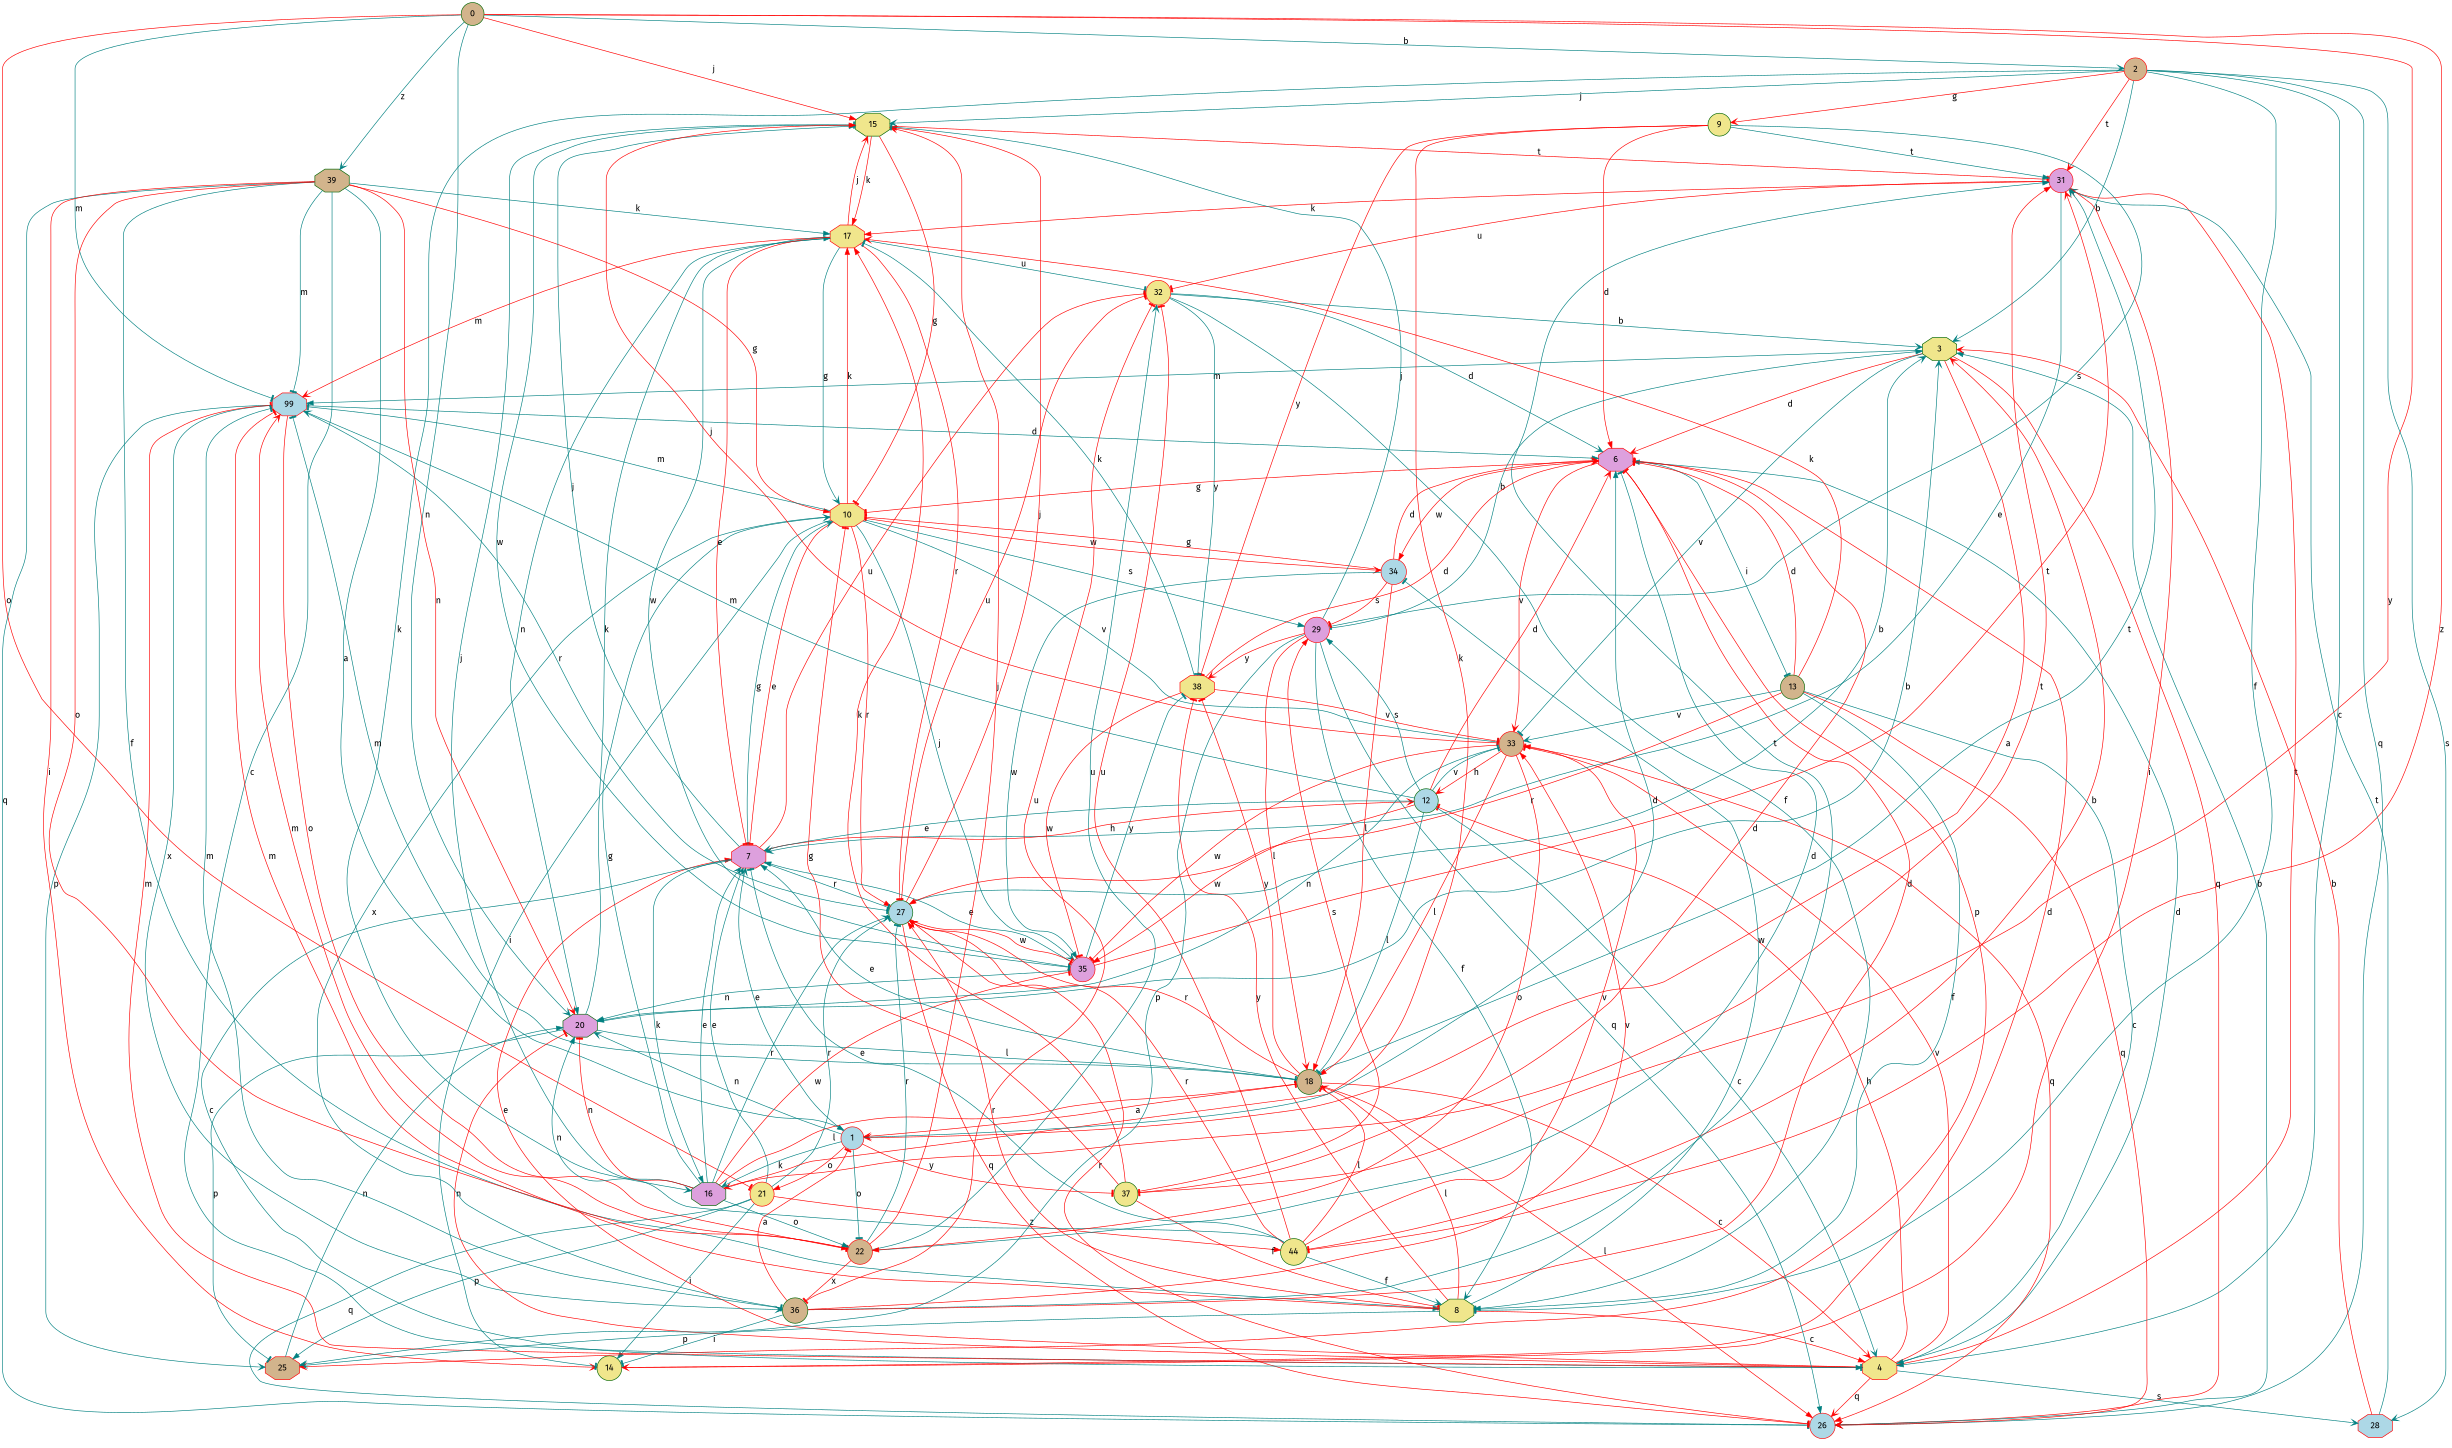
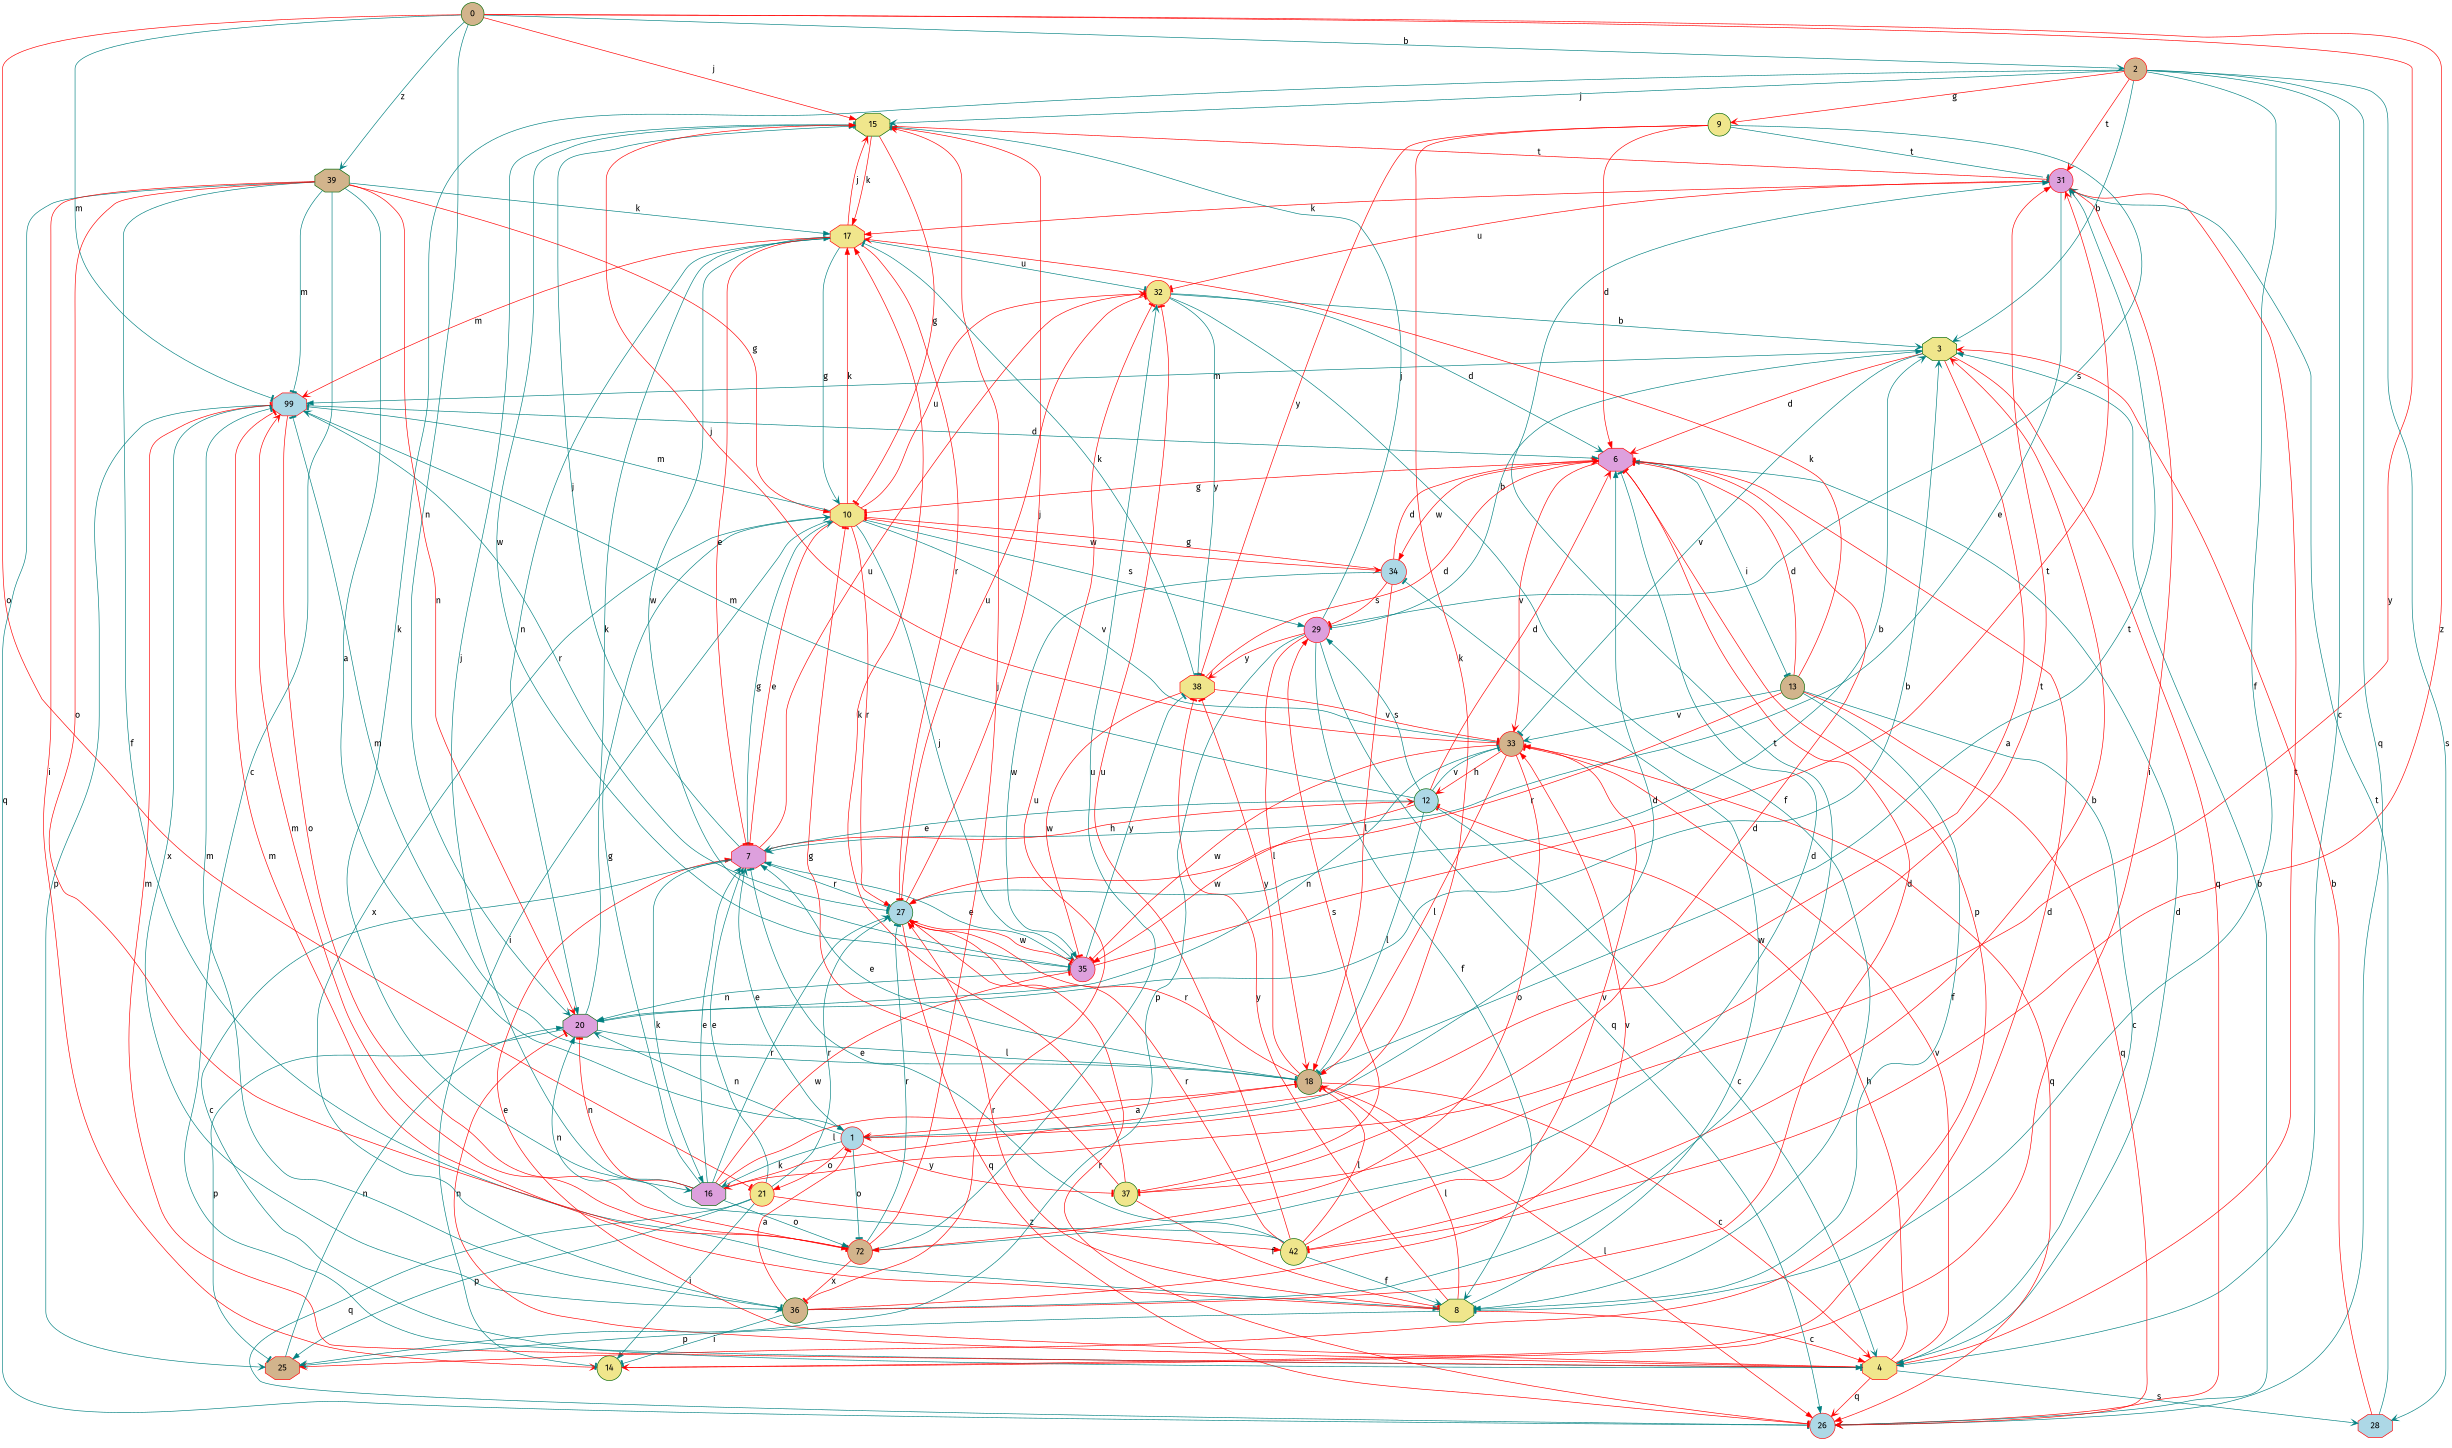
(1887, 152) -> (1887, 152)
none -> (957, 343)
(860, 1252) -> (860, 1252)
(1294, 1252) -> (1294, 1252)
